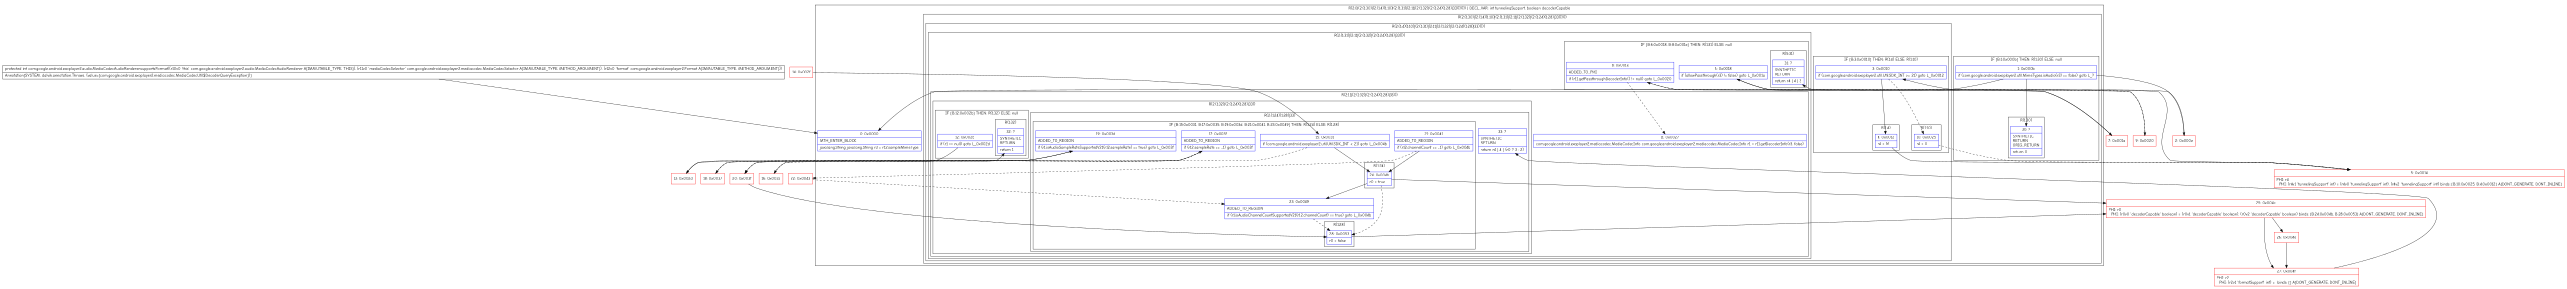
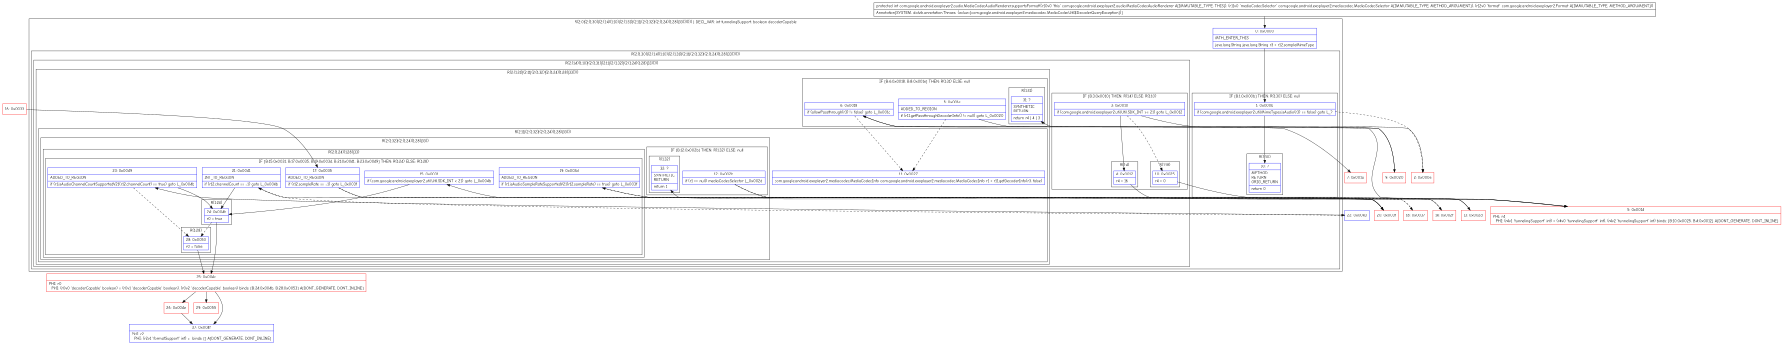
(1788, 54) -> (1027, 91)
(1583, 72) -> (919, 109)
(2155, 85) -> (1394, 122)
(1436, 90) -> (1265, 74)
(1888, 90) -> none
(1911, 90) -> (1201, 127)
(2061, 90) -> (1297, 126)
(1926, 128) -> (1165, 165)
(2023, 136) -> (1260, 173)
(838, 141) -> (1232, 38)
(1415, 141) -> (219, 178)
(1502, 141) -> none
none -> (878, 142)
(965, 144) -> (724, 181)
(891, 161) -> (1011, 197)
(974, 161) -> (861, 198)
(1041, 161) -> none
(2142, 162) -> (1370, 199)
(800, 179) -> (1357, 216)
(1348, 191) -> (195, 195)
(1017, 192) -> (751, 209)
none -> (1088, 198)
(1020, 224) -> (824, 198)
(2287, 277) -> (202, 333)
none -> (206, 308)
